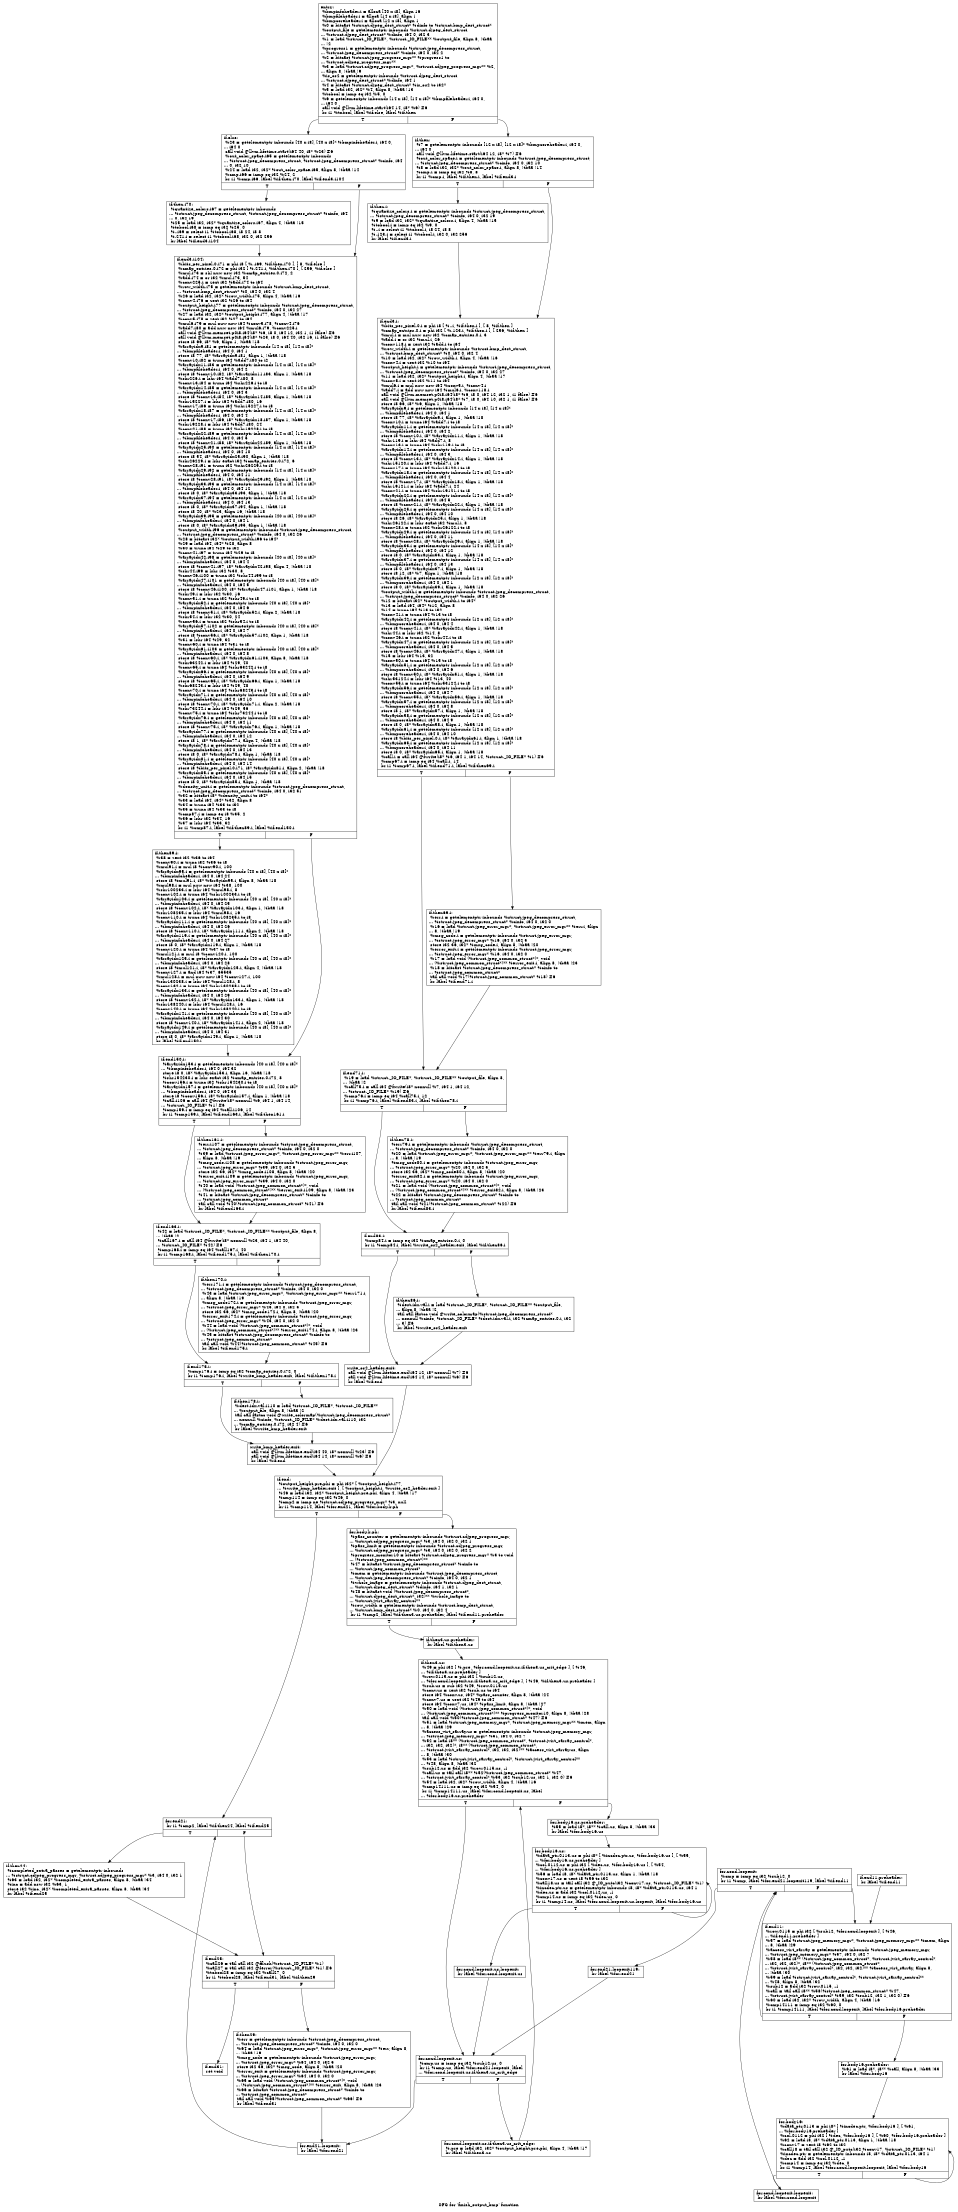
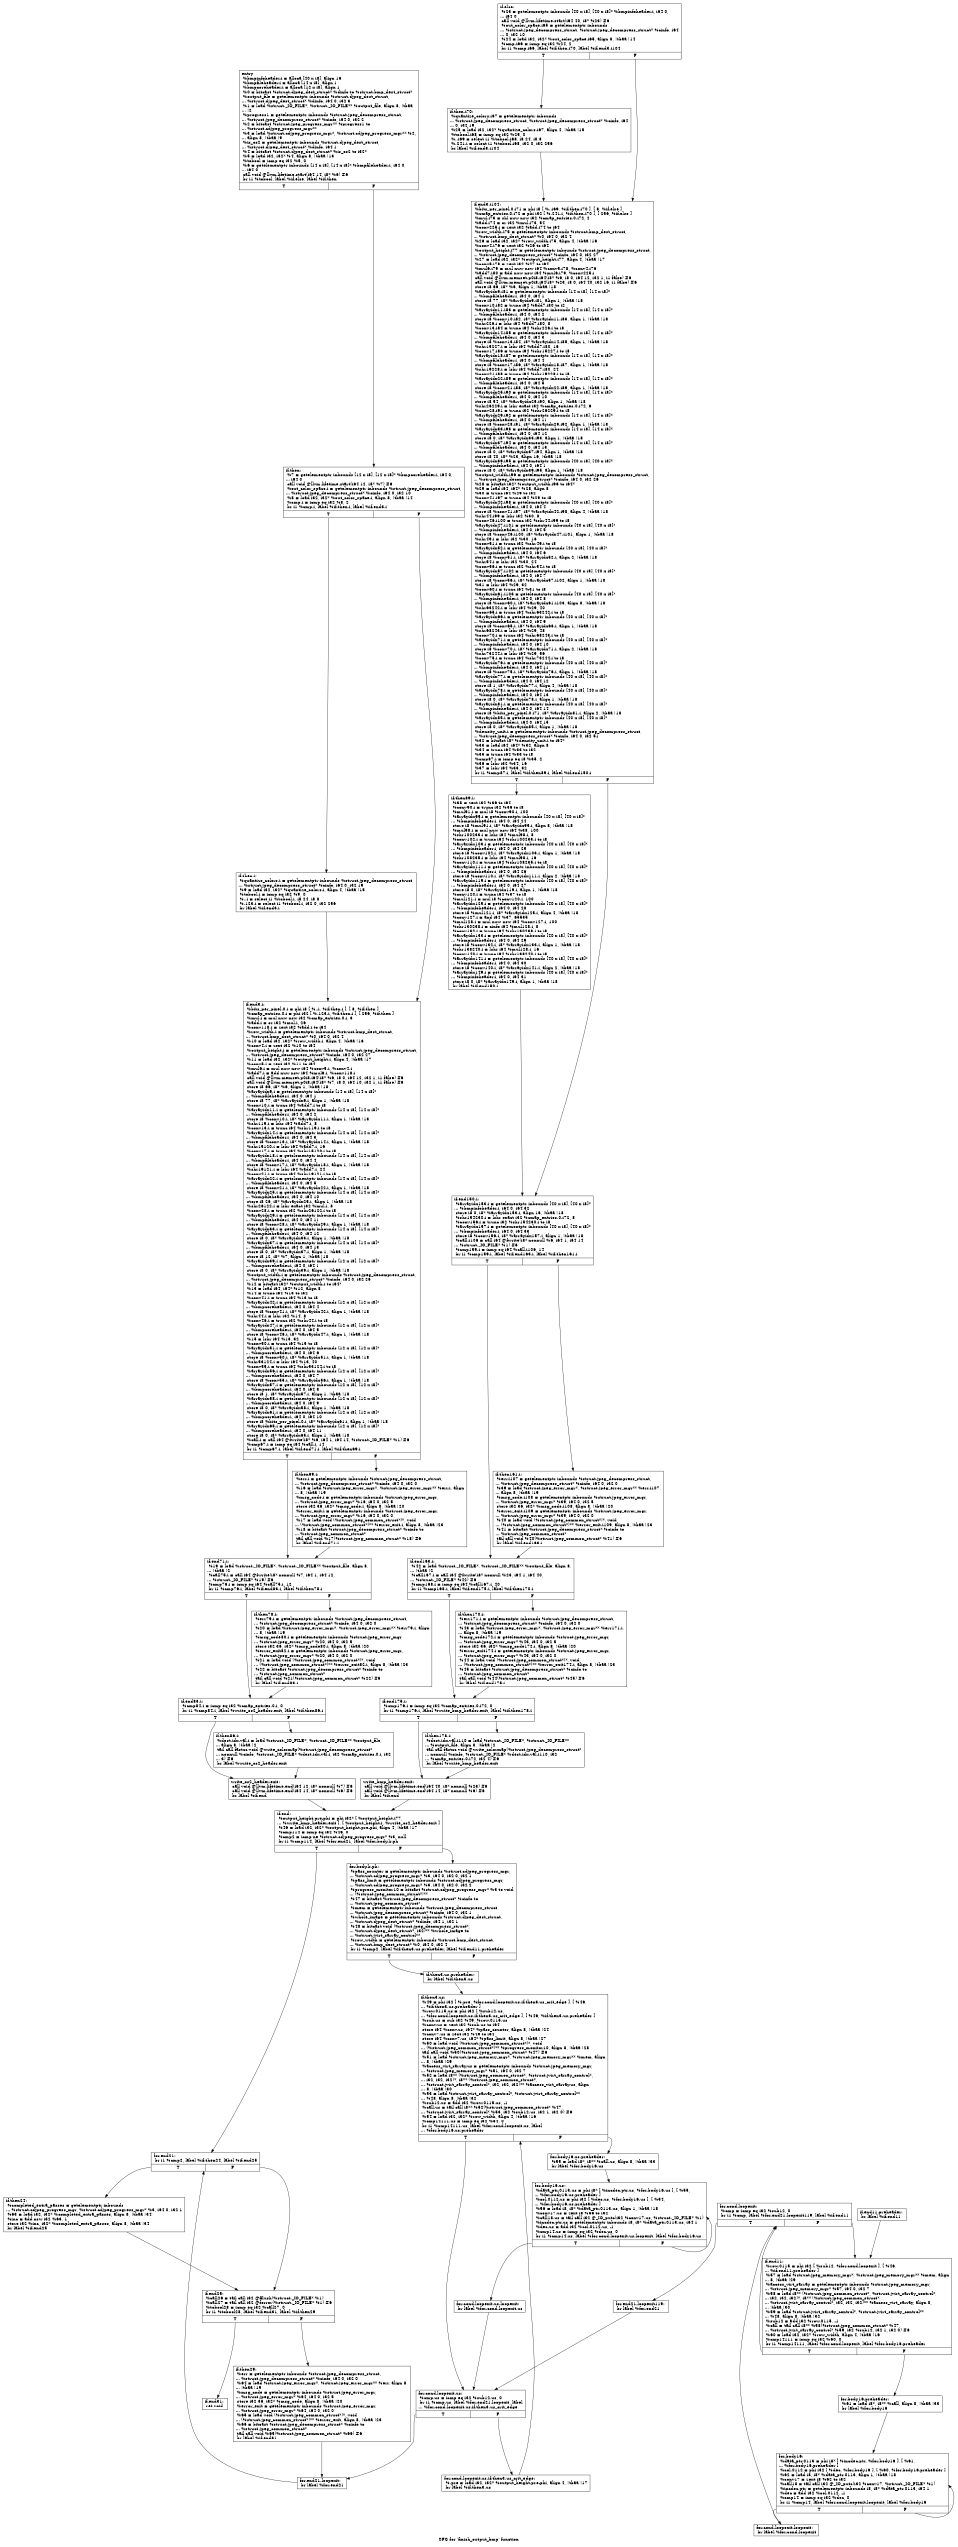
(311, 123) -> none
(447, 172) -> (317, 502)
(198, 982) -> (495, 927)
